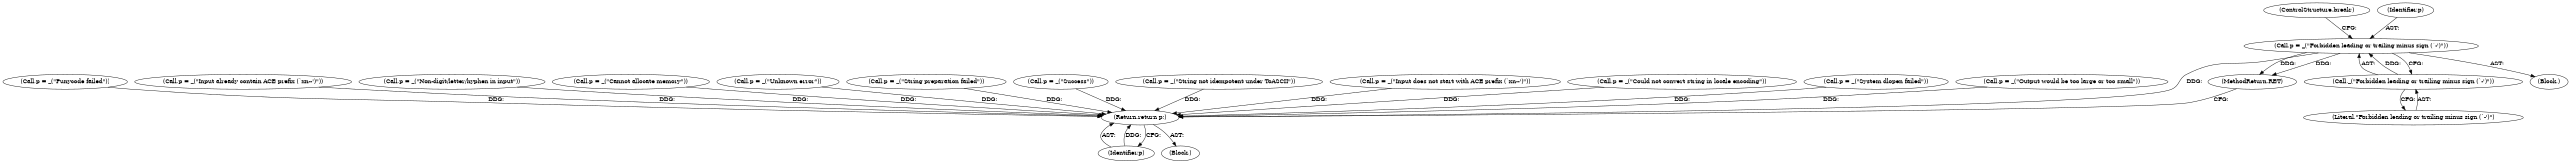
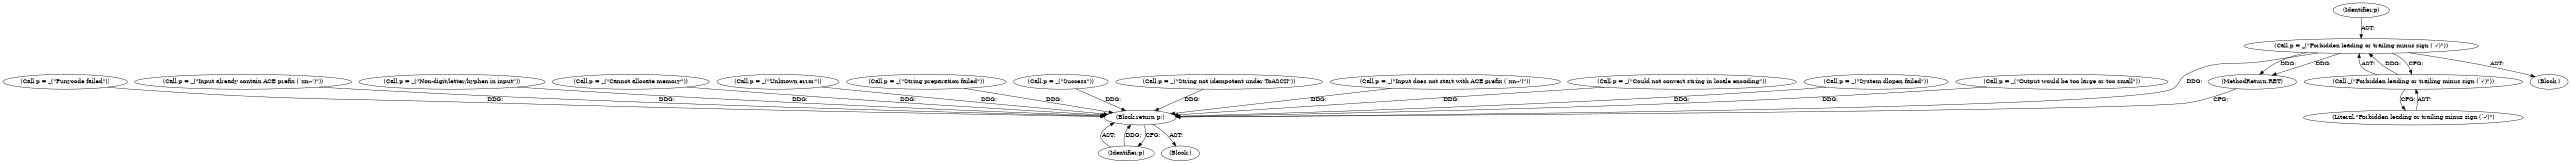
(2317, 10) -> none
(1140, 118) -> (1140, 118)
